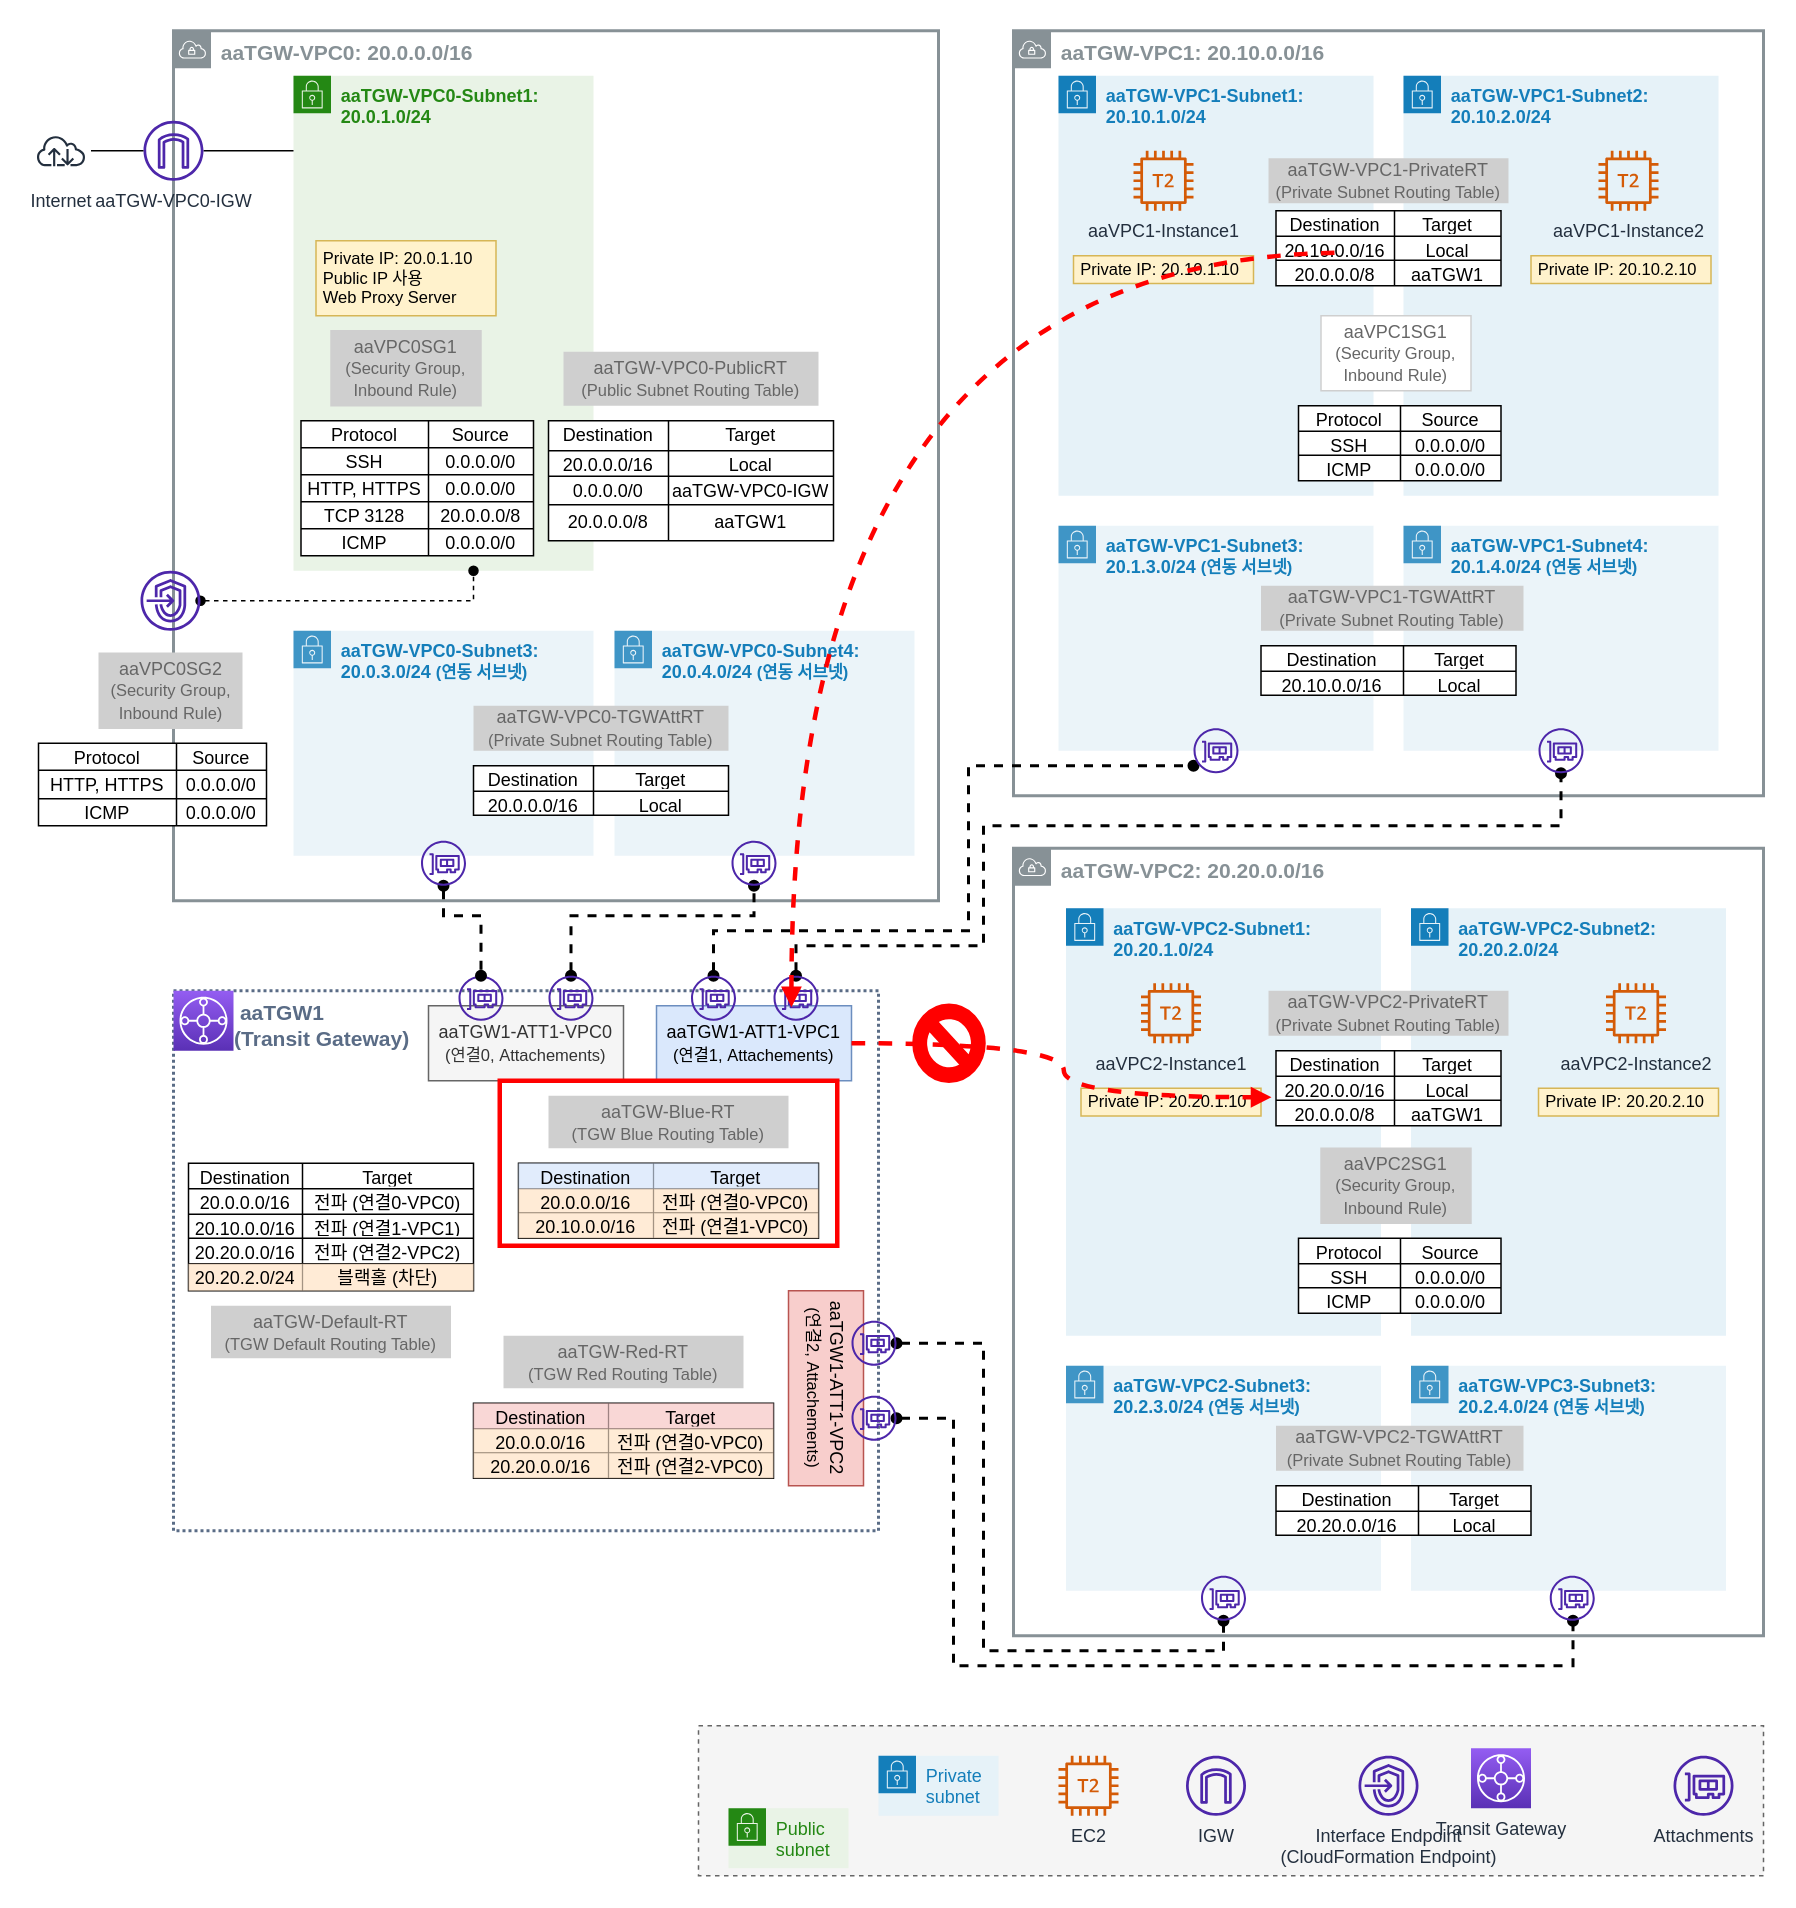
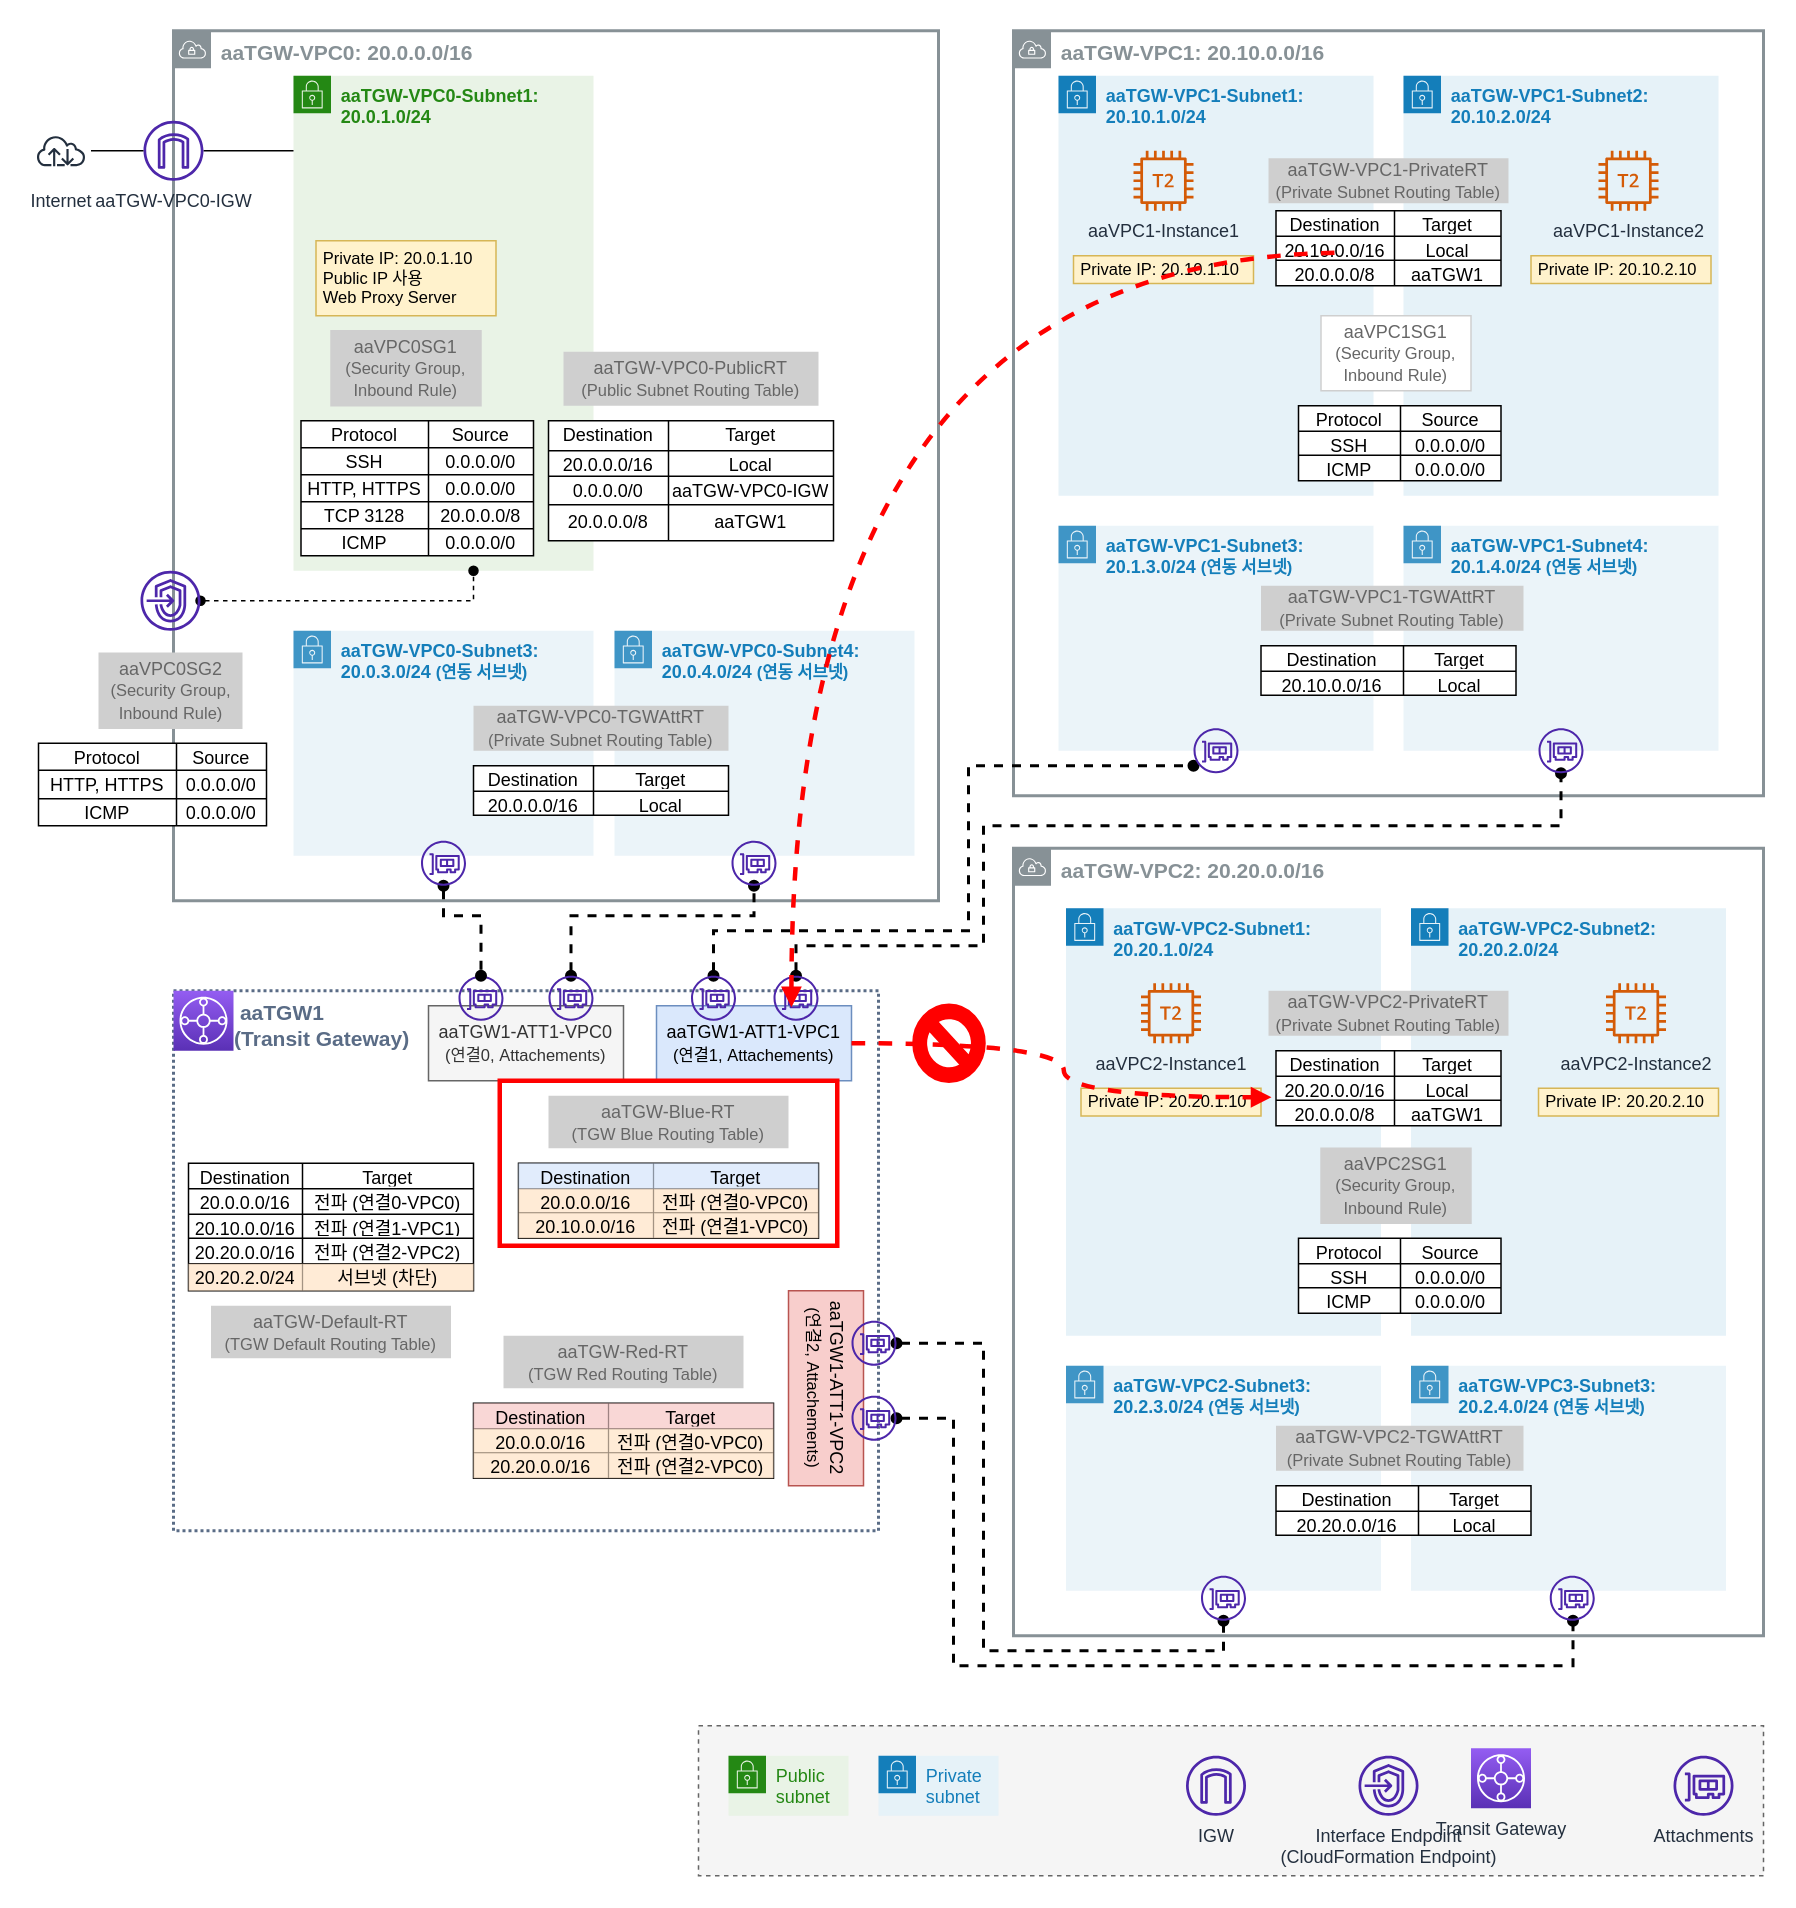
(388, 1277) -> (388, 1277)
(1088, 1786) -> none
(788, 1838) -> (788, 1786)
